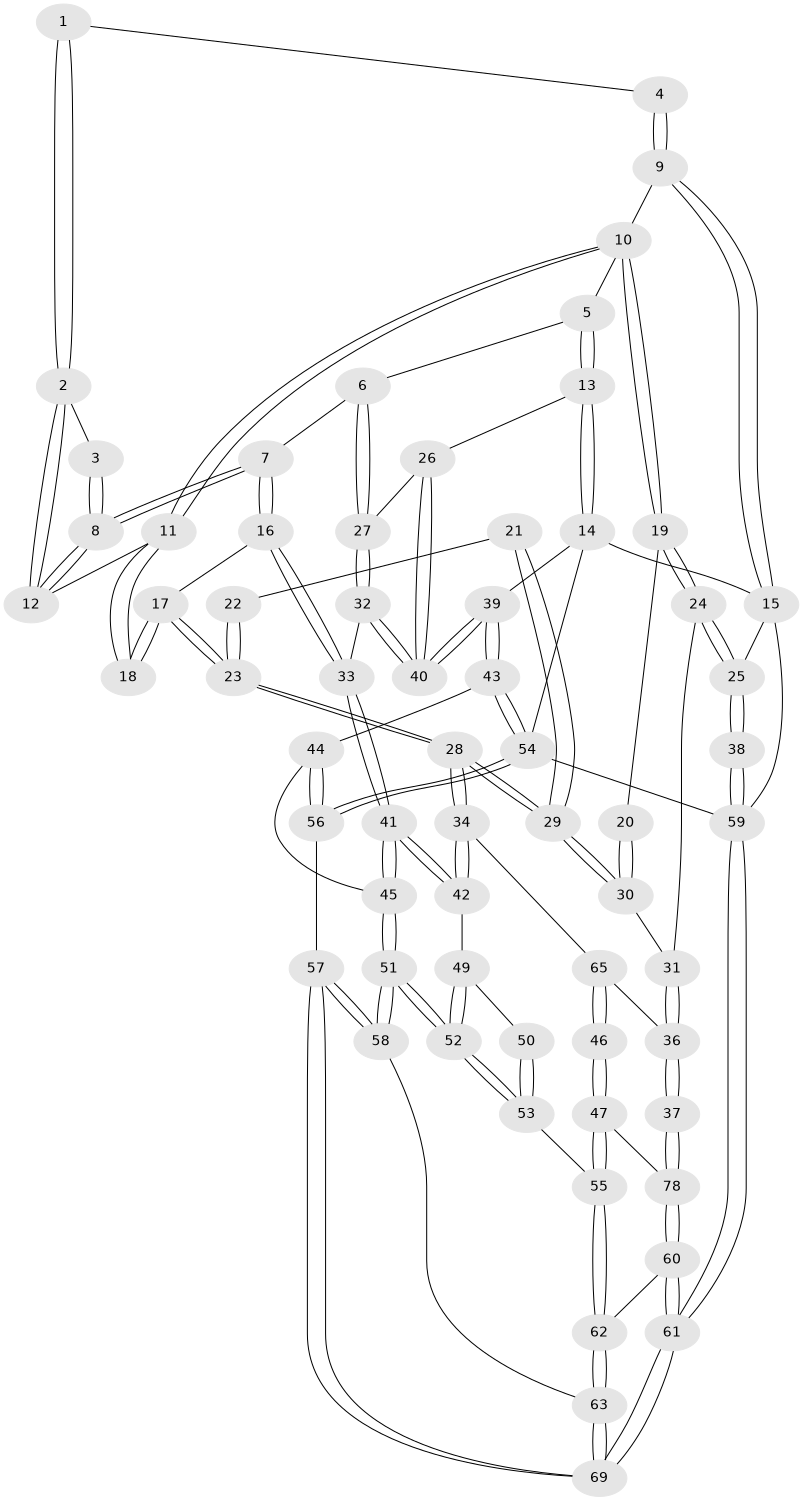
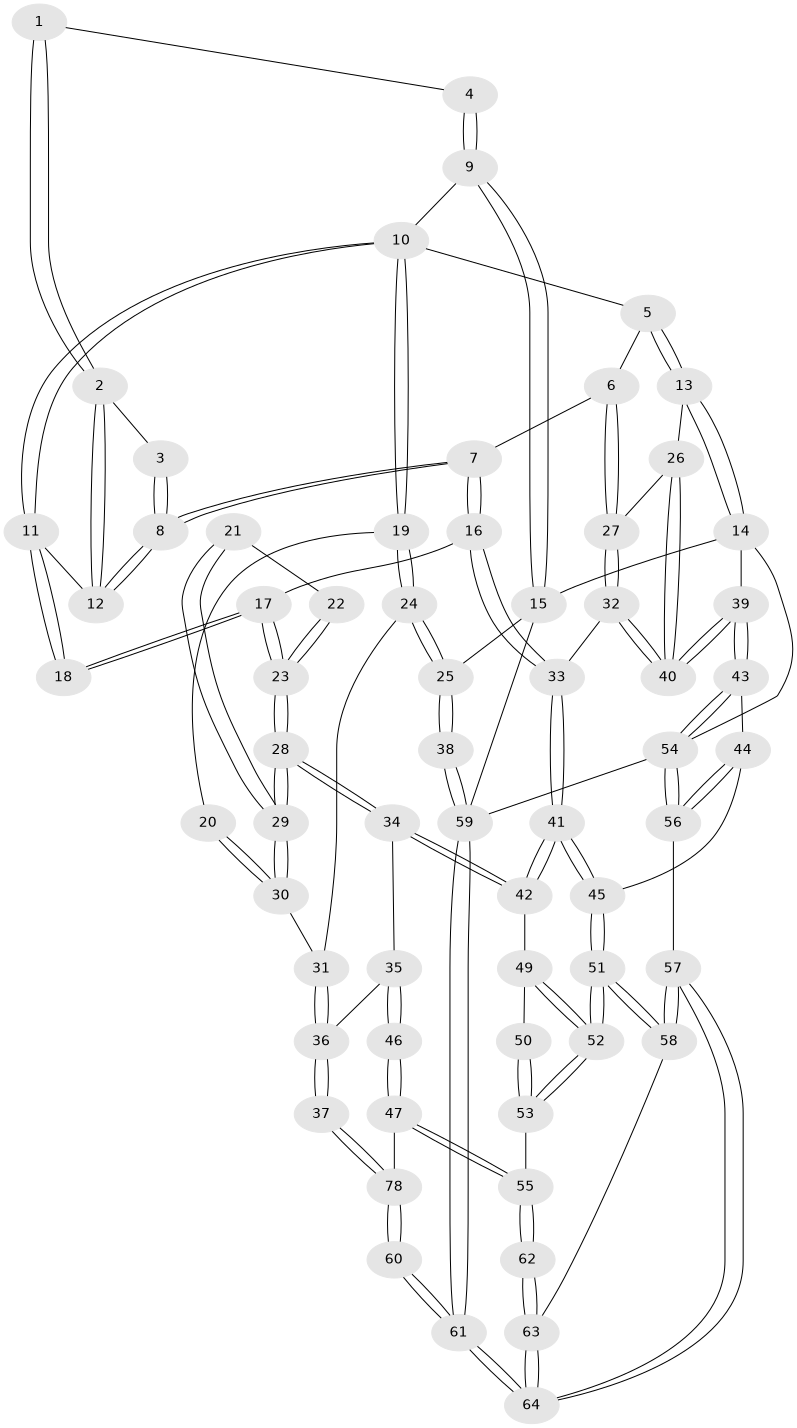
(600, 969) -> (394, 969)
(636, 1296) -> none
(600, 1478) -> (532, 1405)
